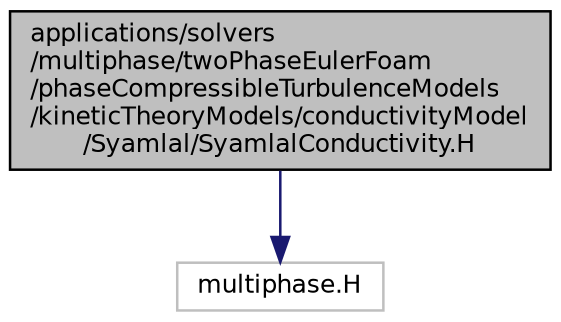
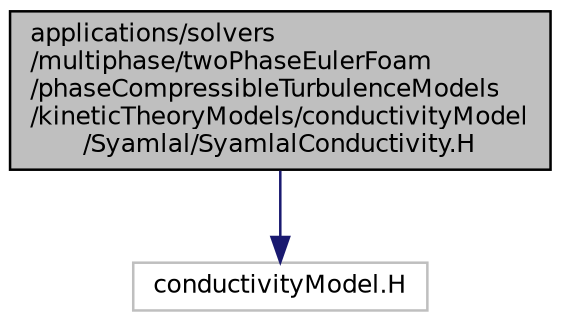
(280, 287) -> (280, 287)
